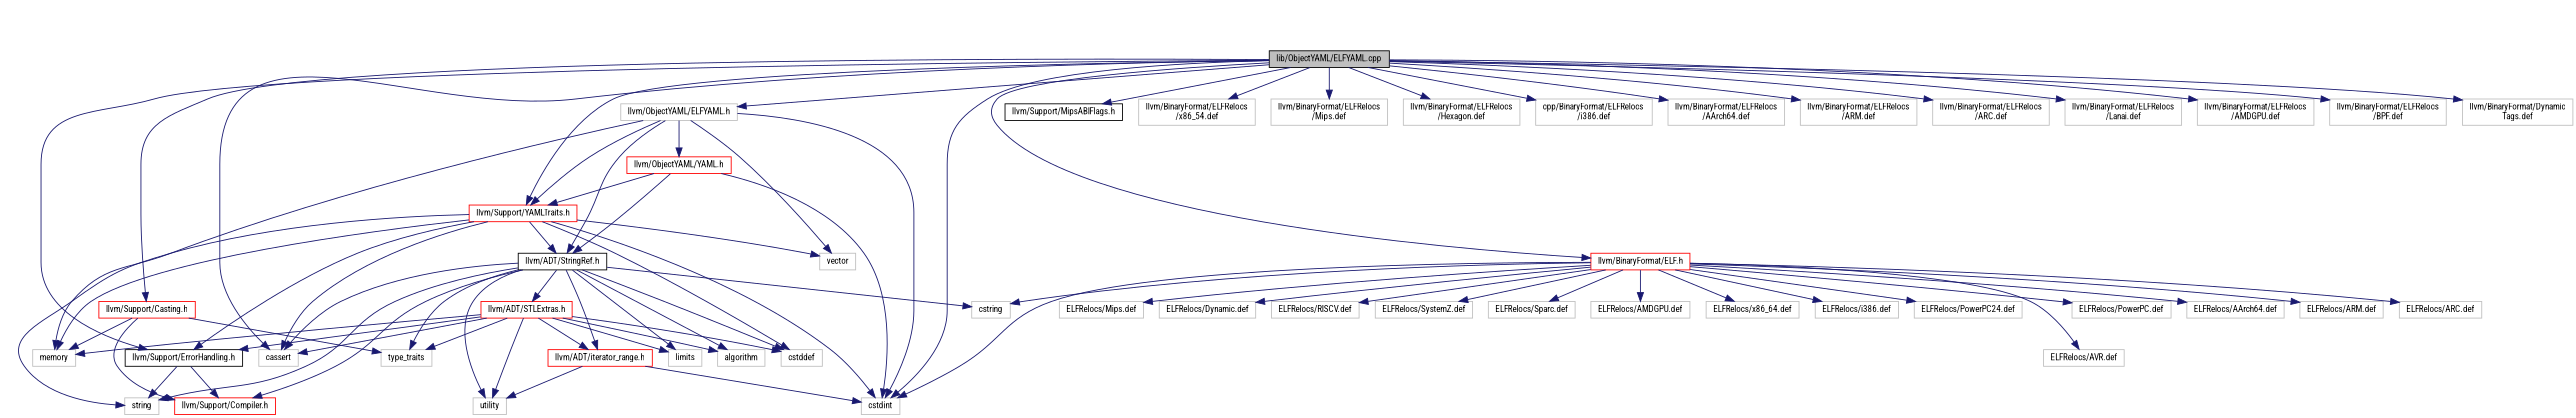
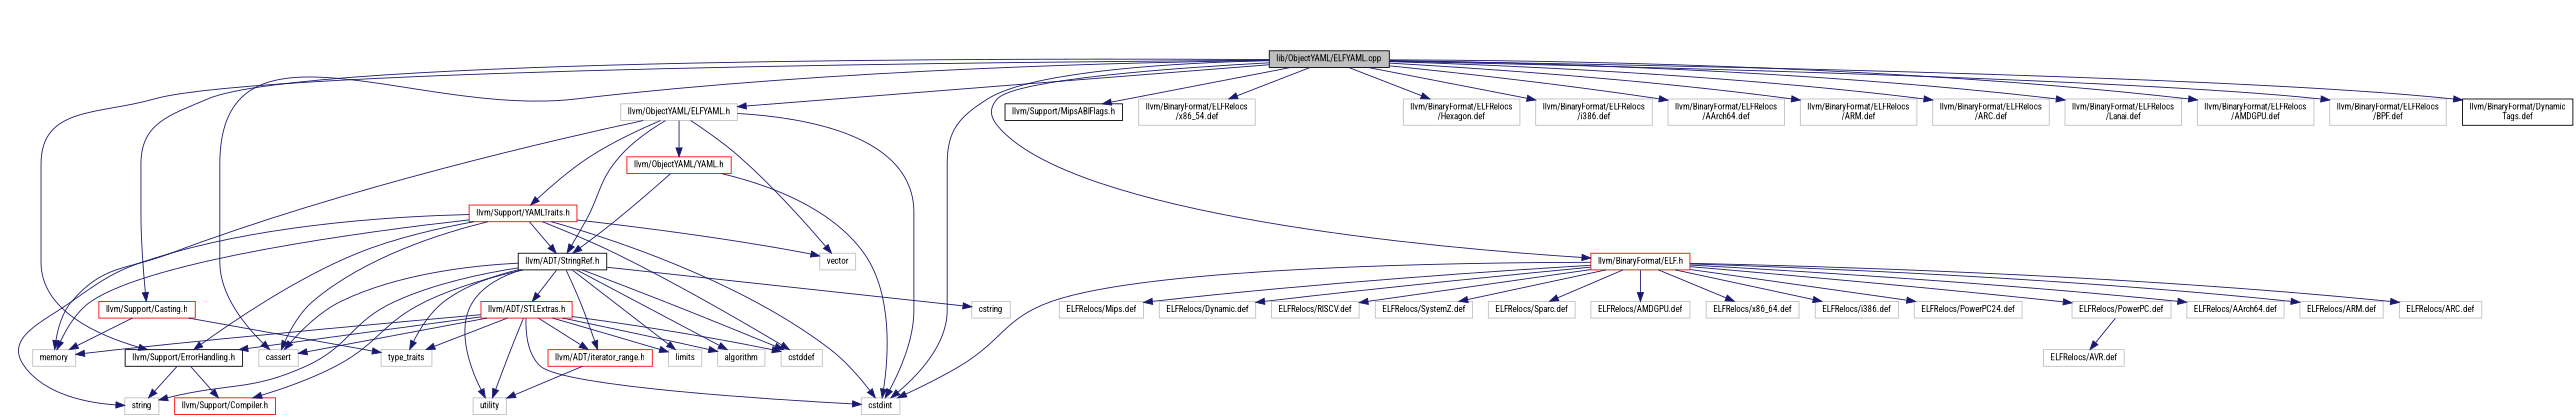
(875, 71) -> none
(1329, 112) -> none
(1594, 112) -> (1594, 112)
(2518, 112) -> (2518, 112)
(608, 187) -> none
(1304, 273) -> none
(1892, 274) -> (2106, 330)
(118, 367) -> none
(749, 383) -> (669, 390)
